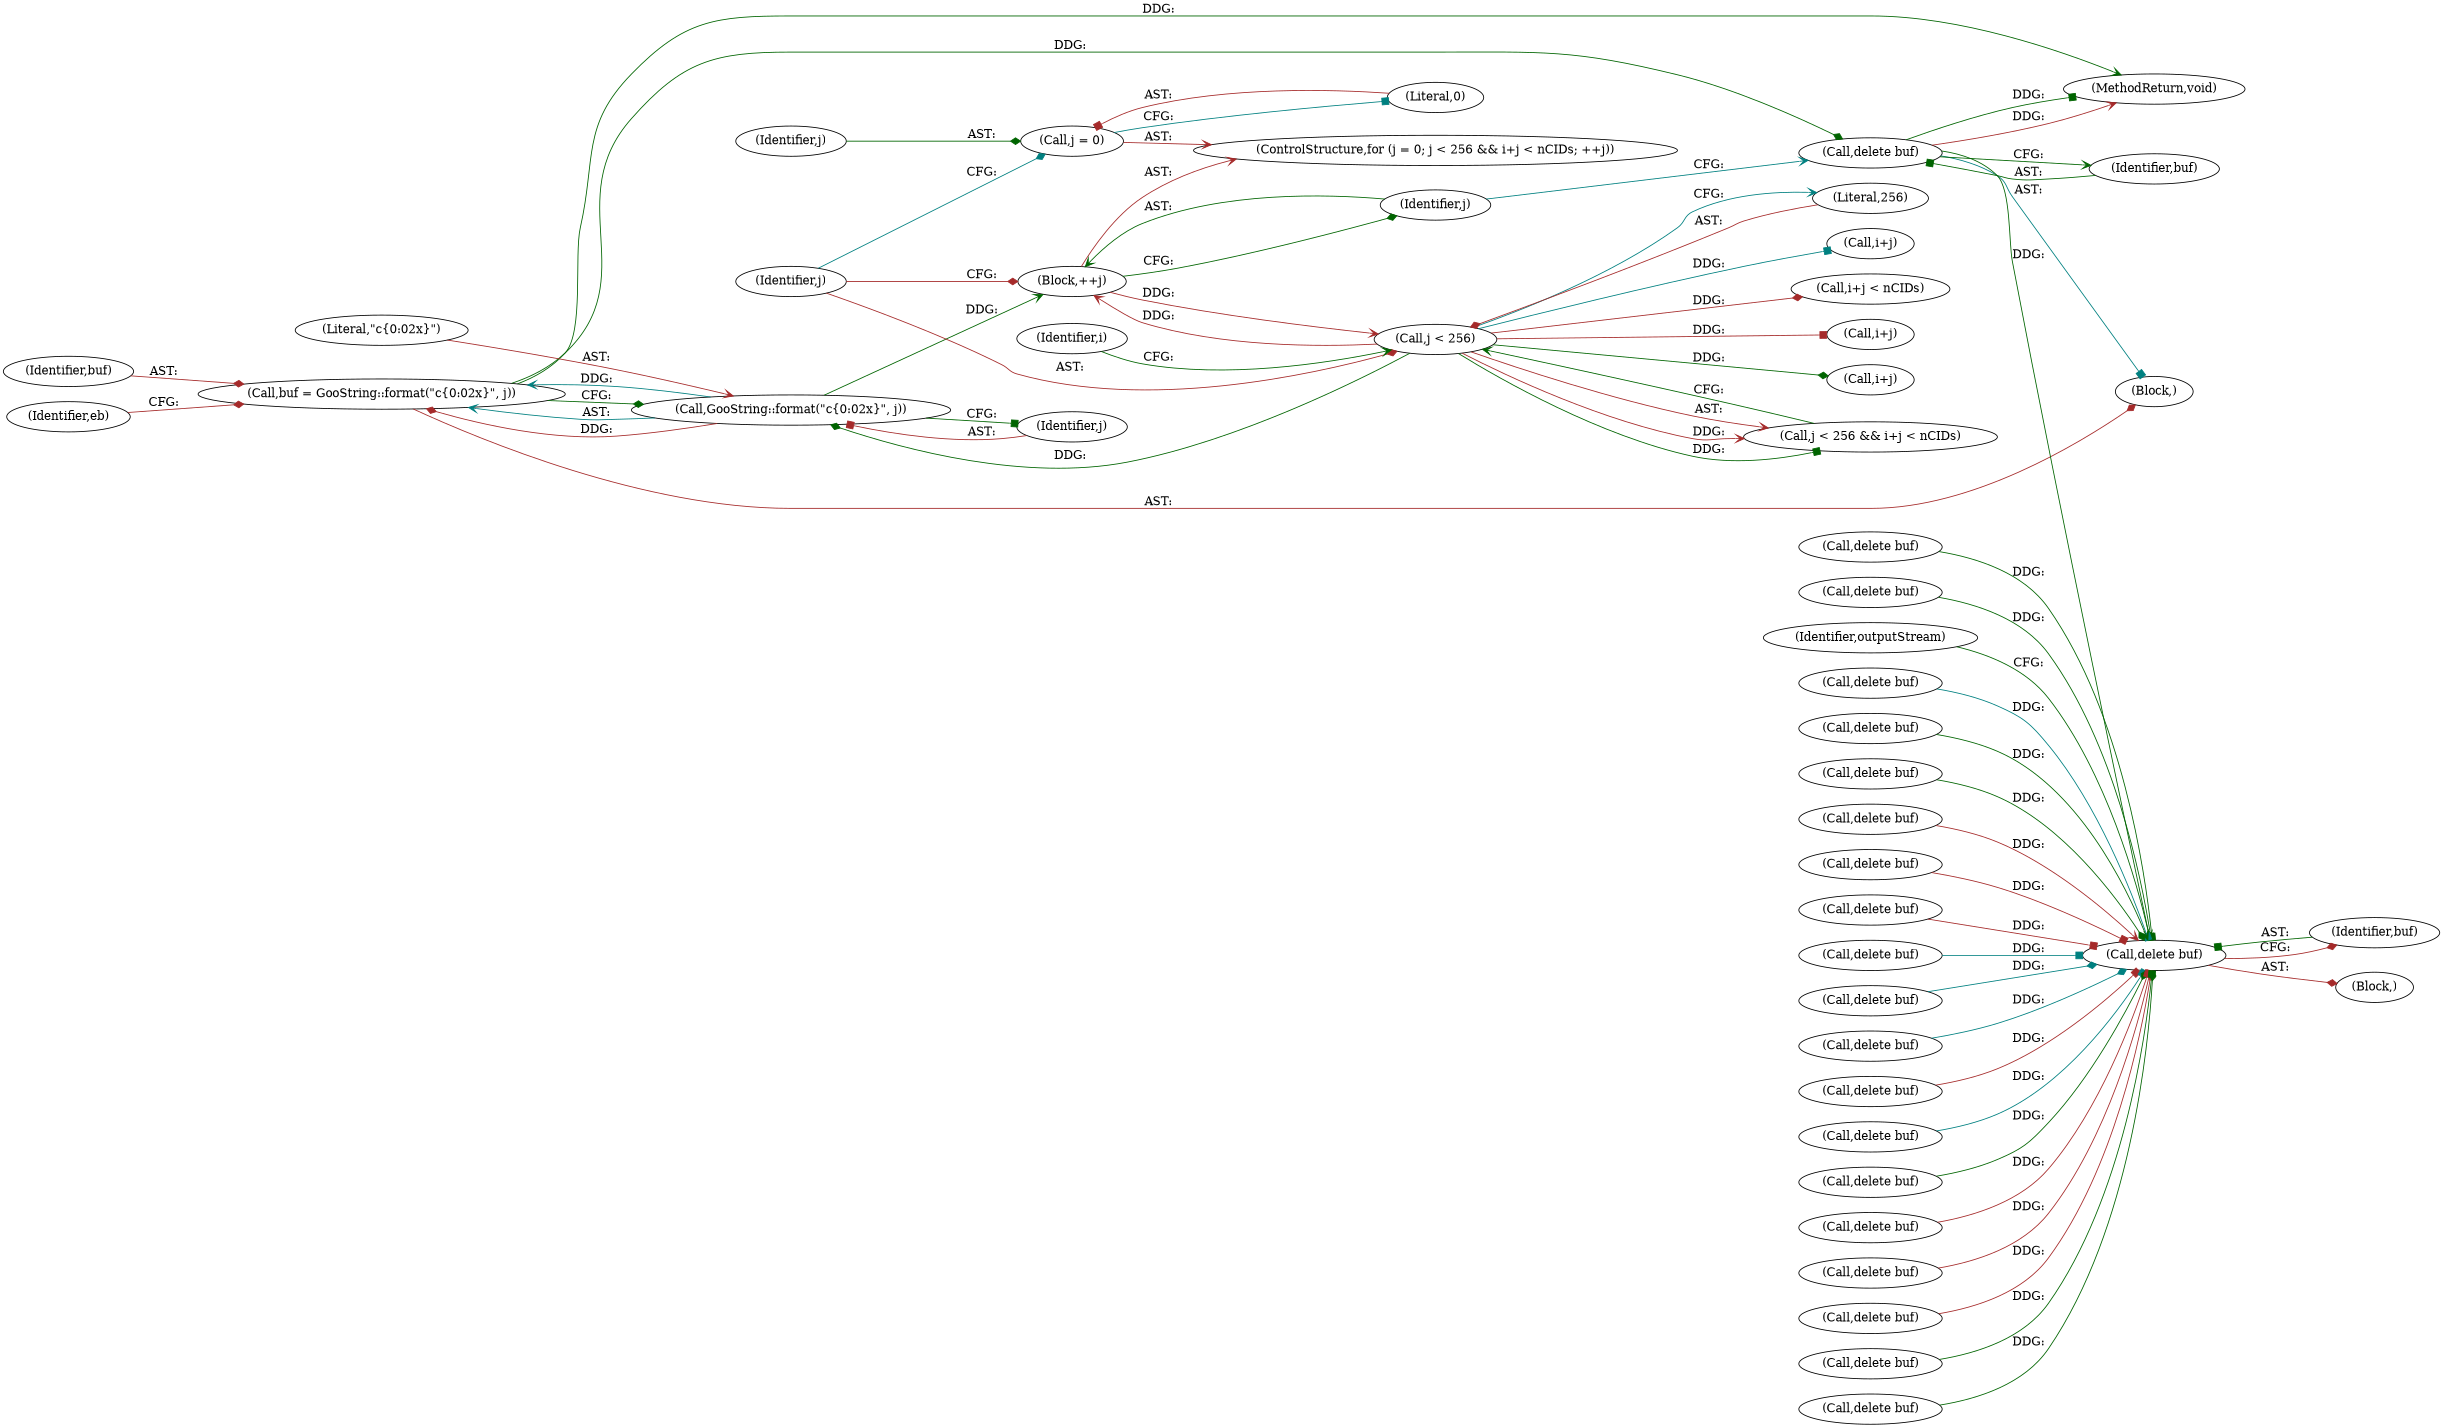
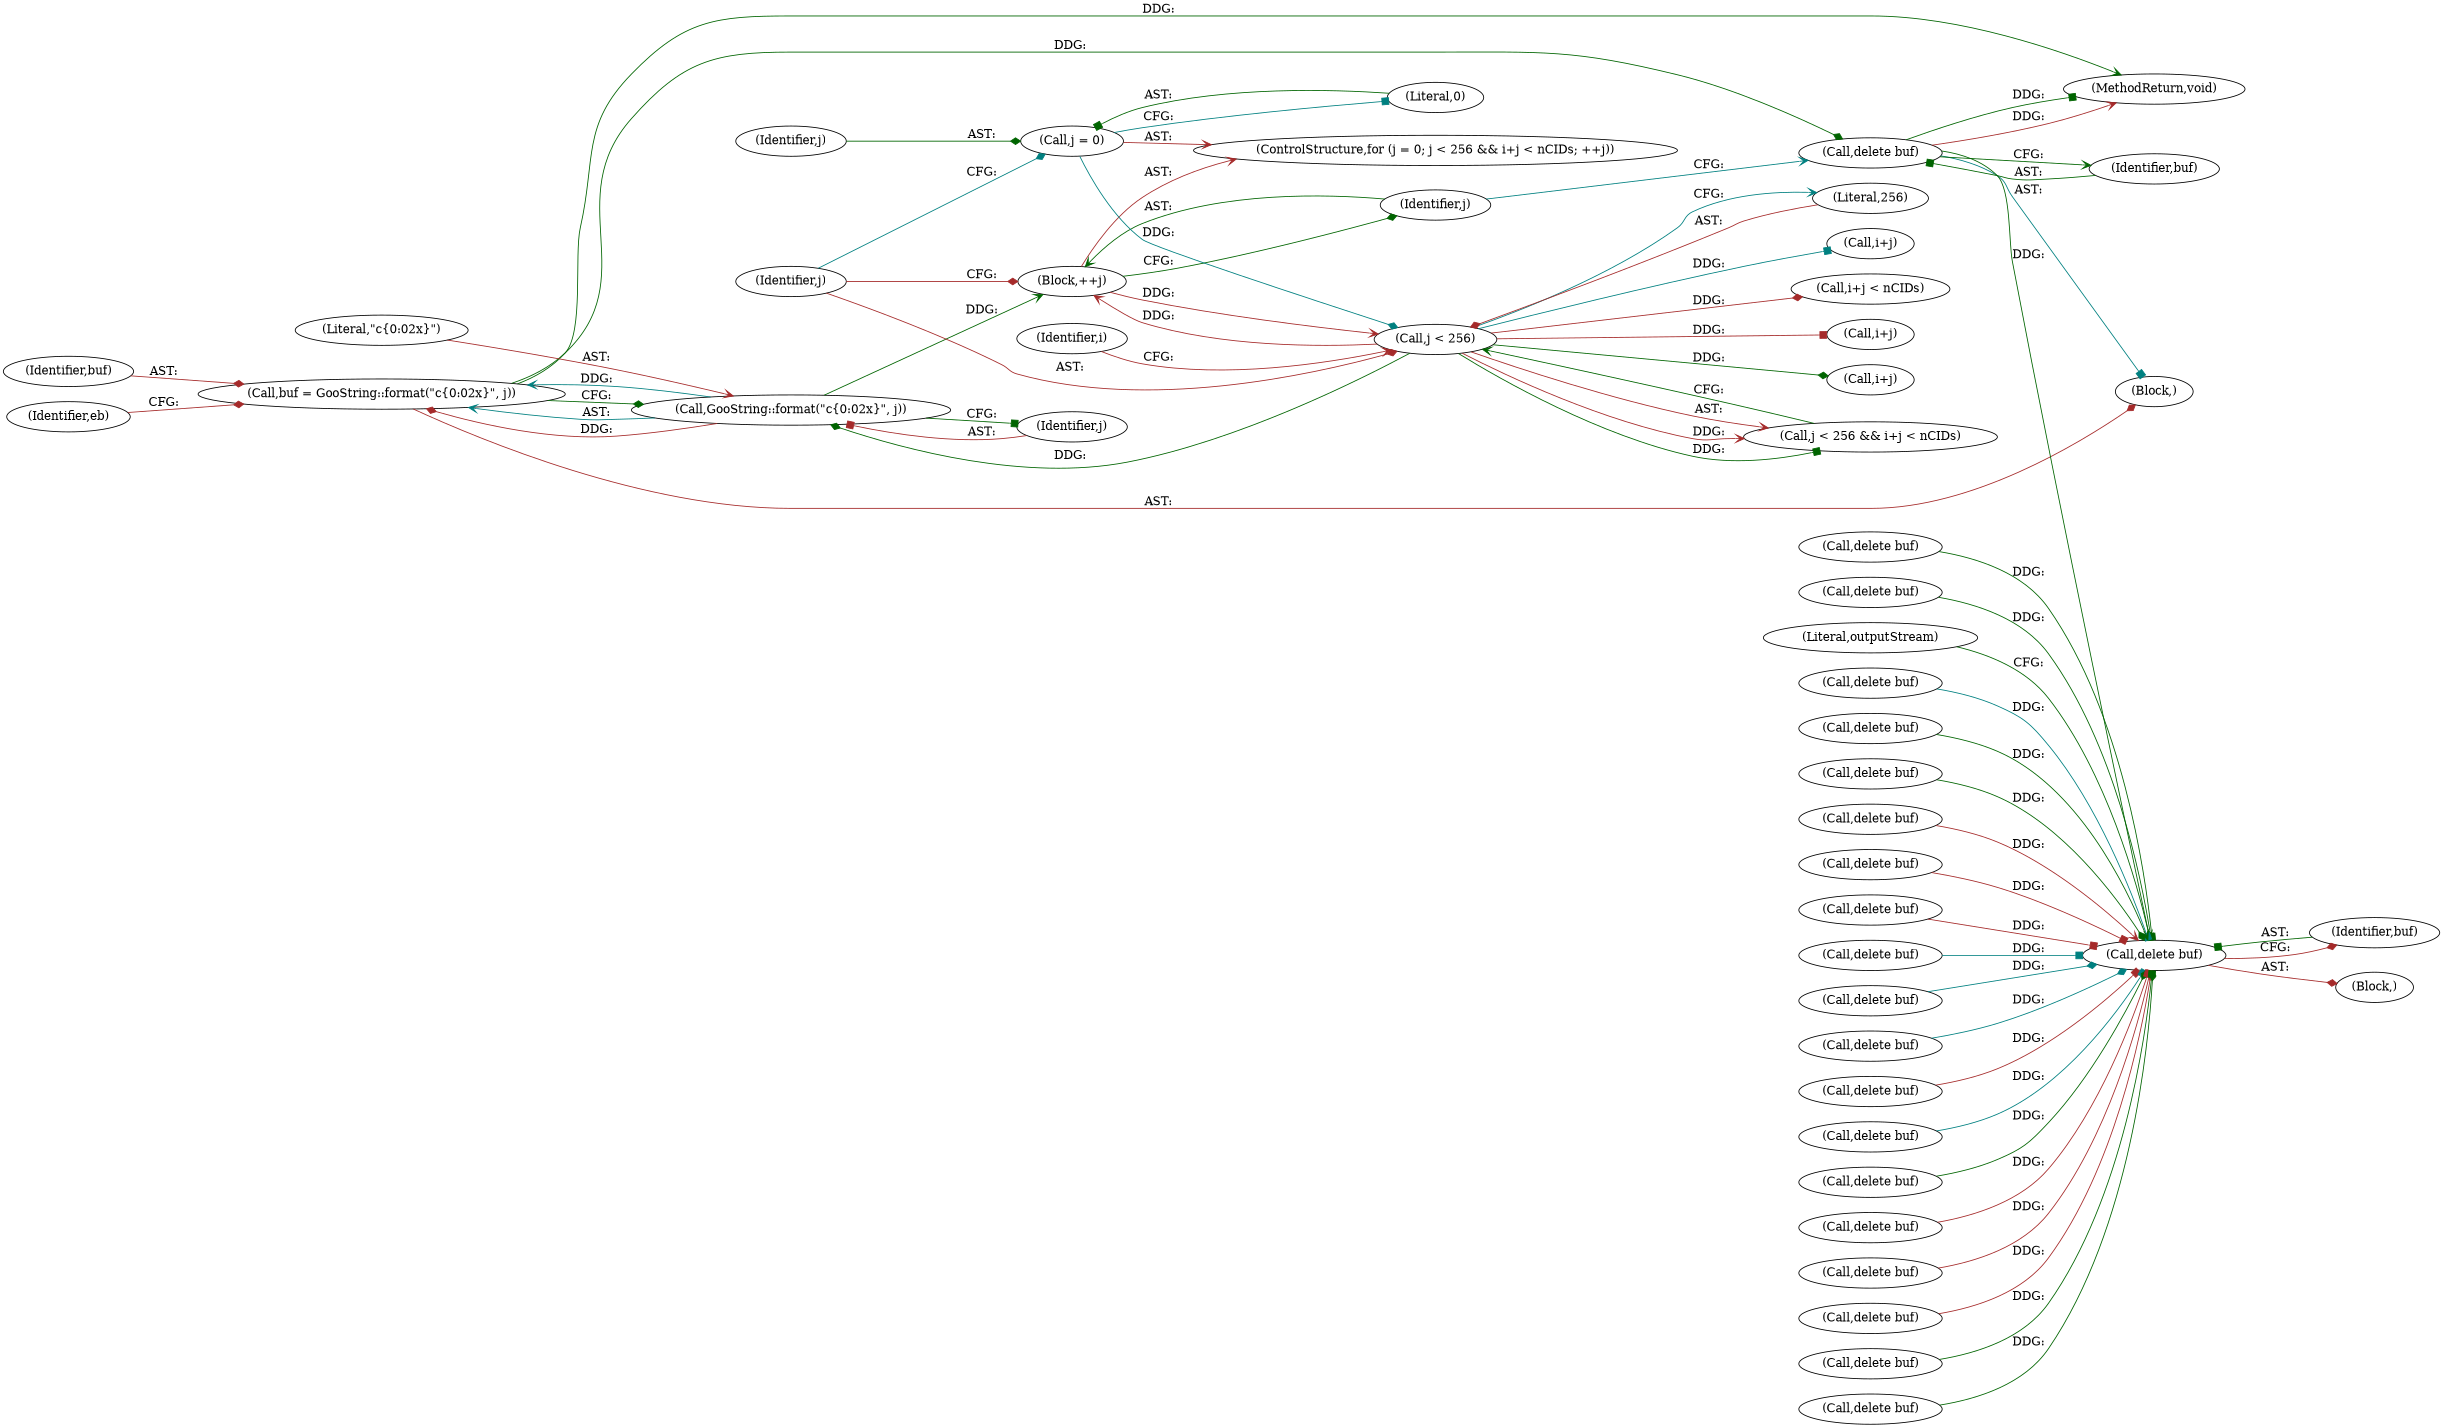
(1244, 93) -> (1244, 93)
none -> (1215, 267)
(1242, 370) -> (1242, 370)
(1871, 638) -> (1871, 638)
